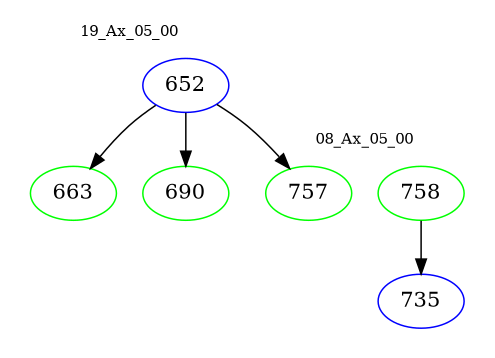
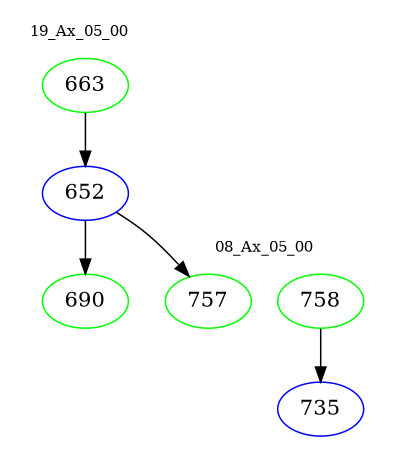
(126, 129) -> (85, 132)
